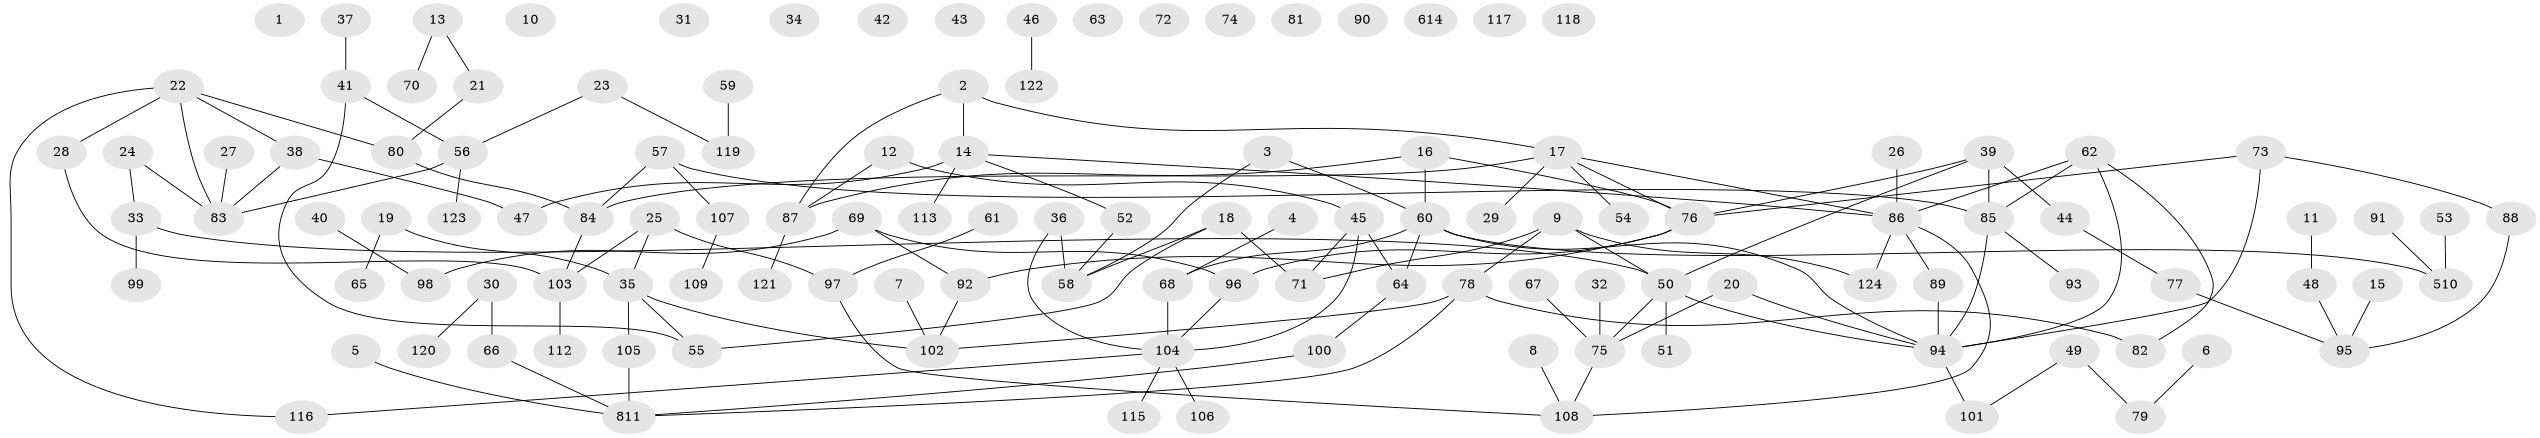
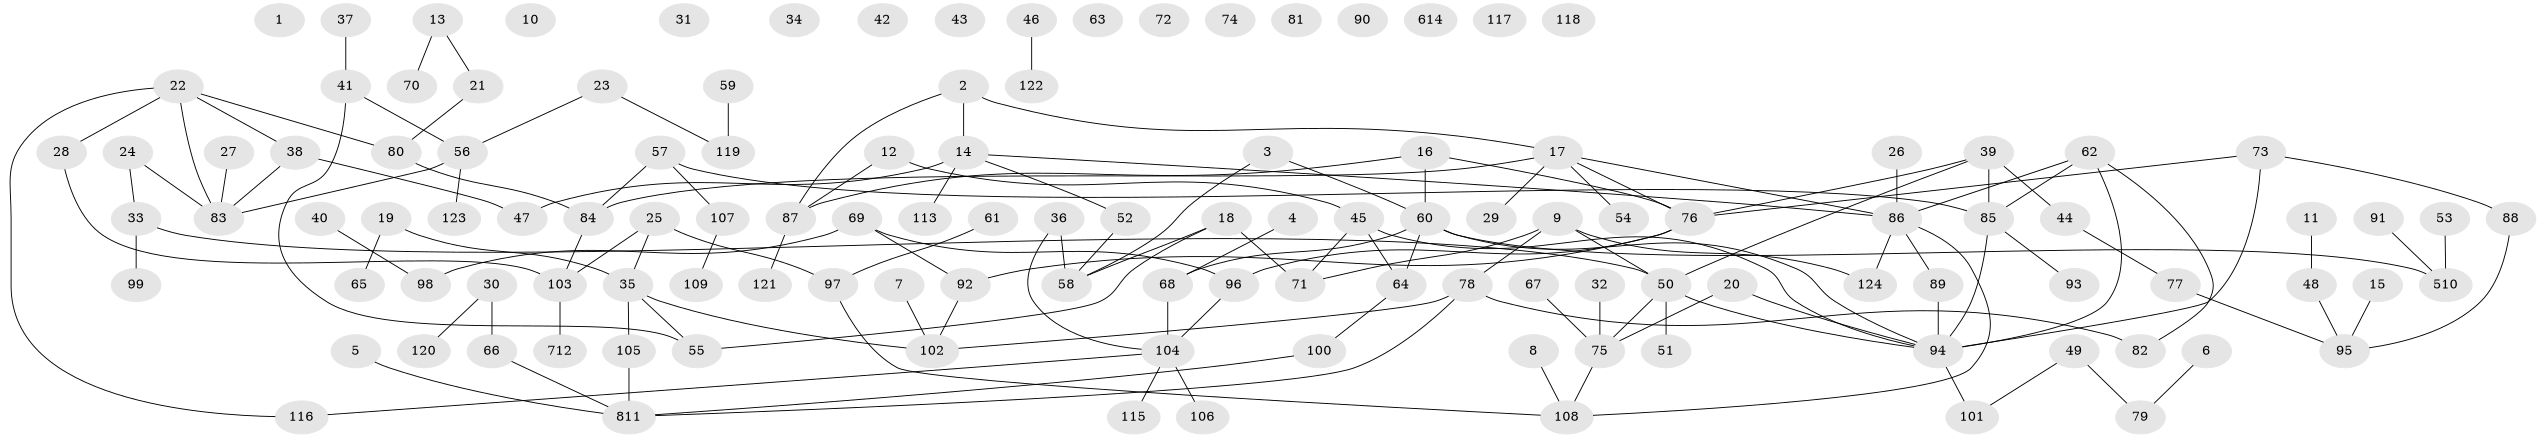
(1296, 326) -> (1574, 242)
(560, 351) -> (560, 351)
